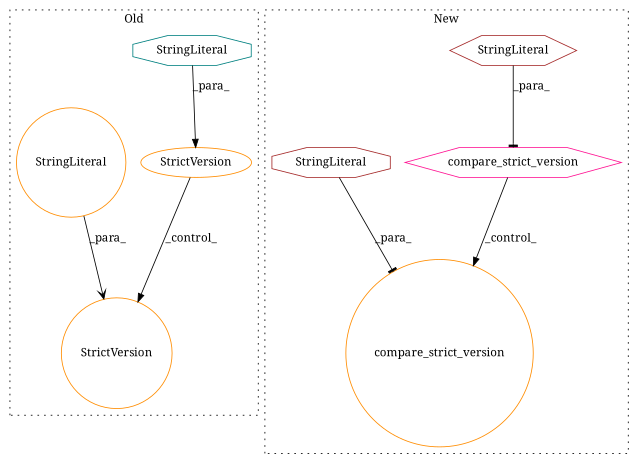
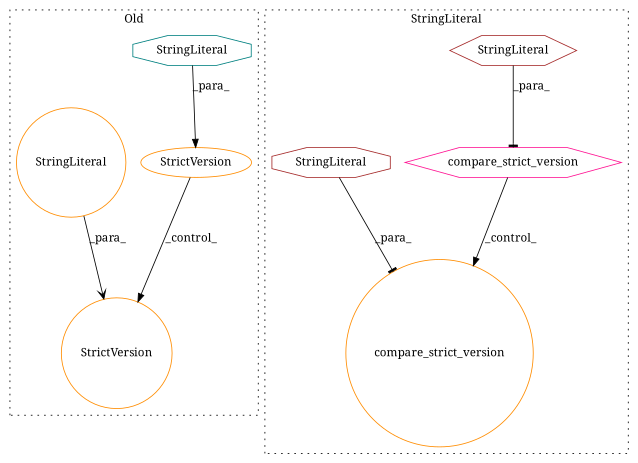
(447, 19) -> (447, 19)
